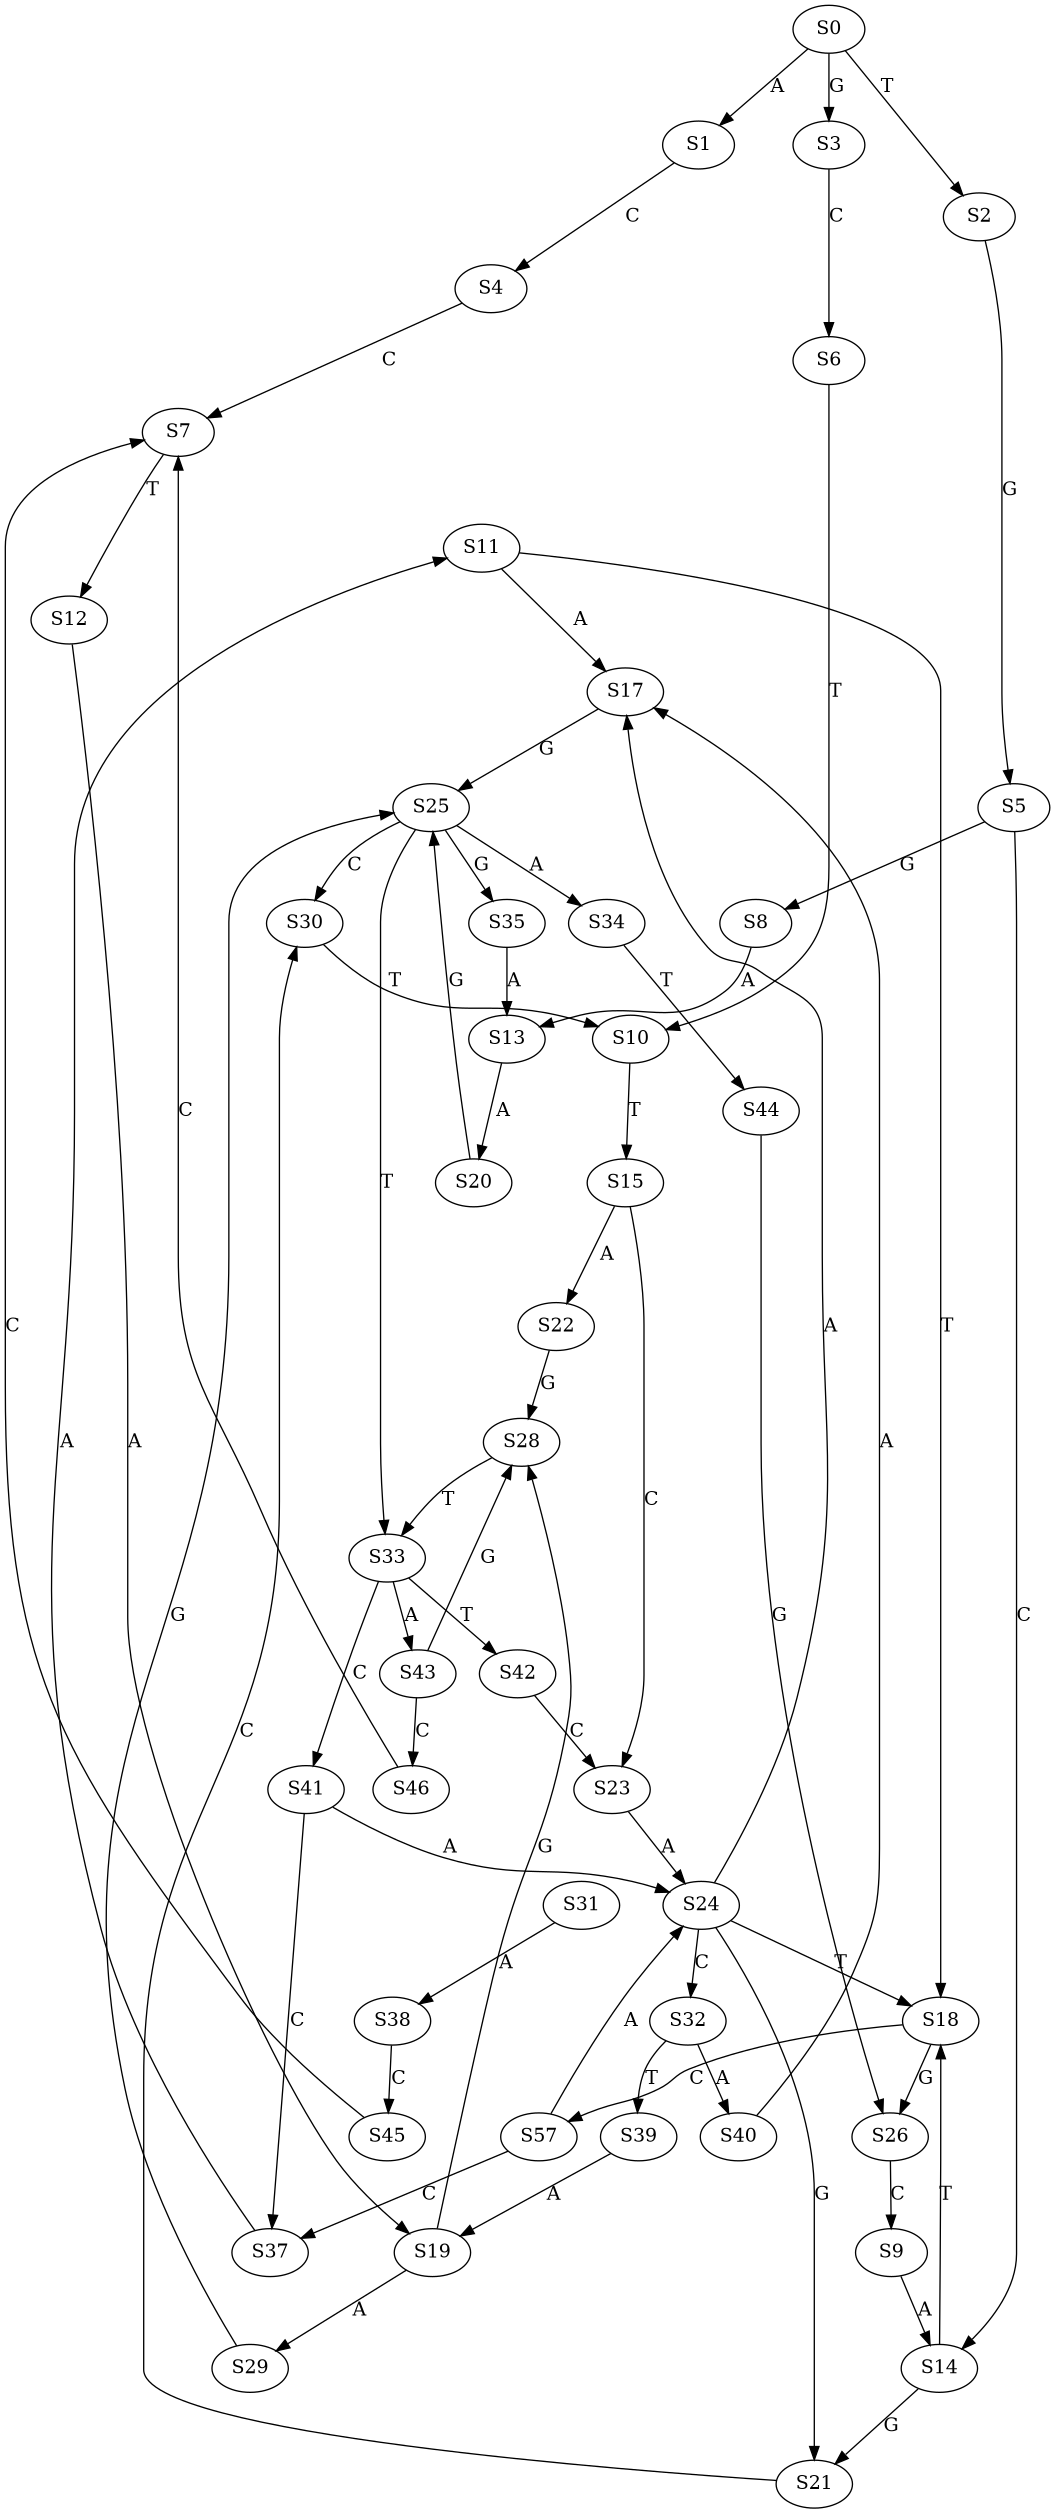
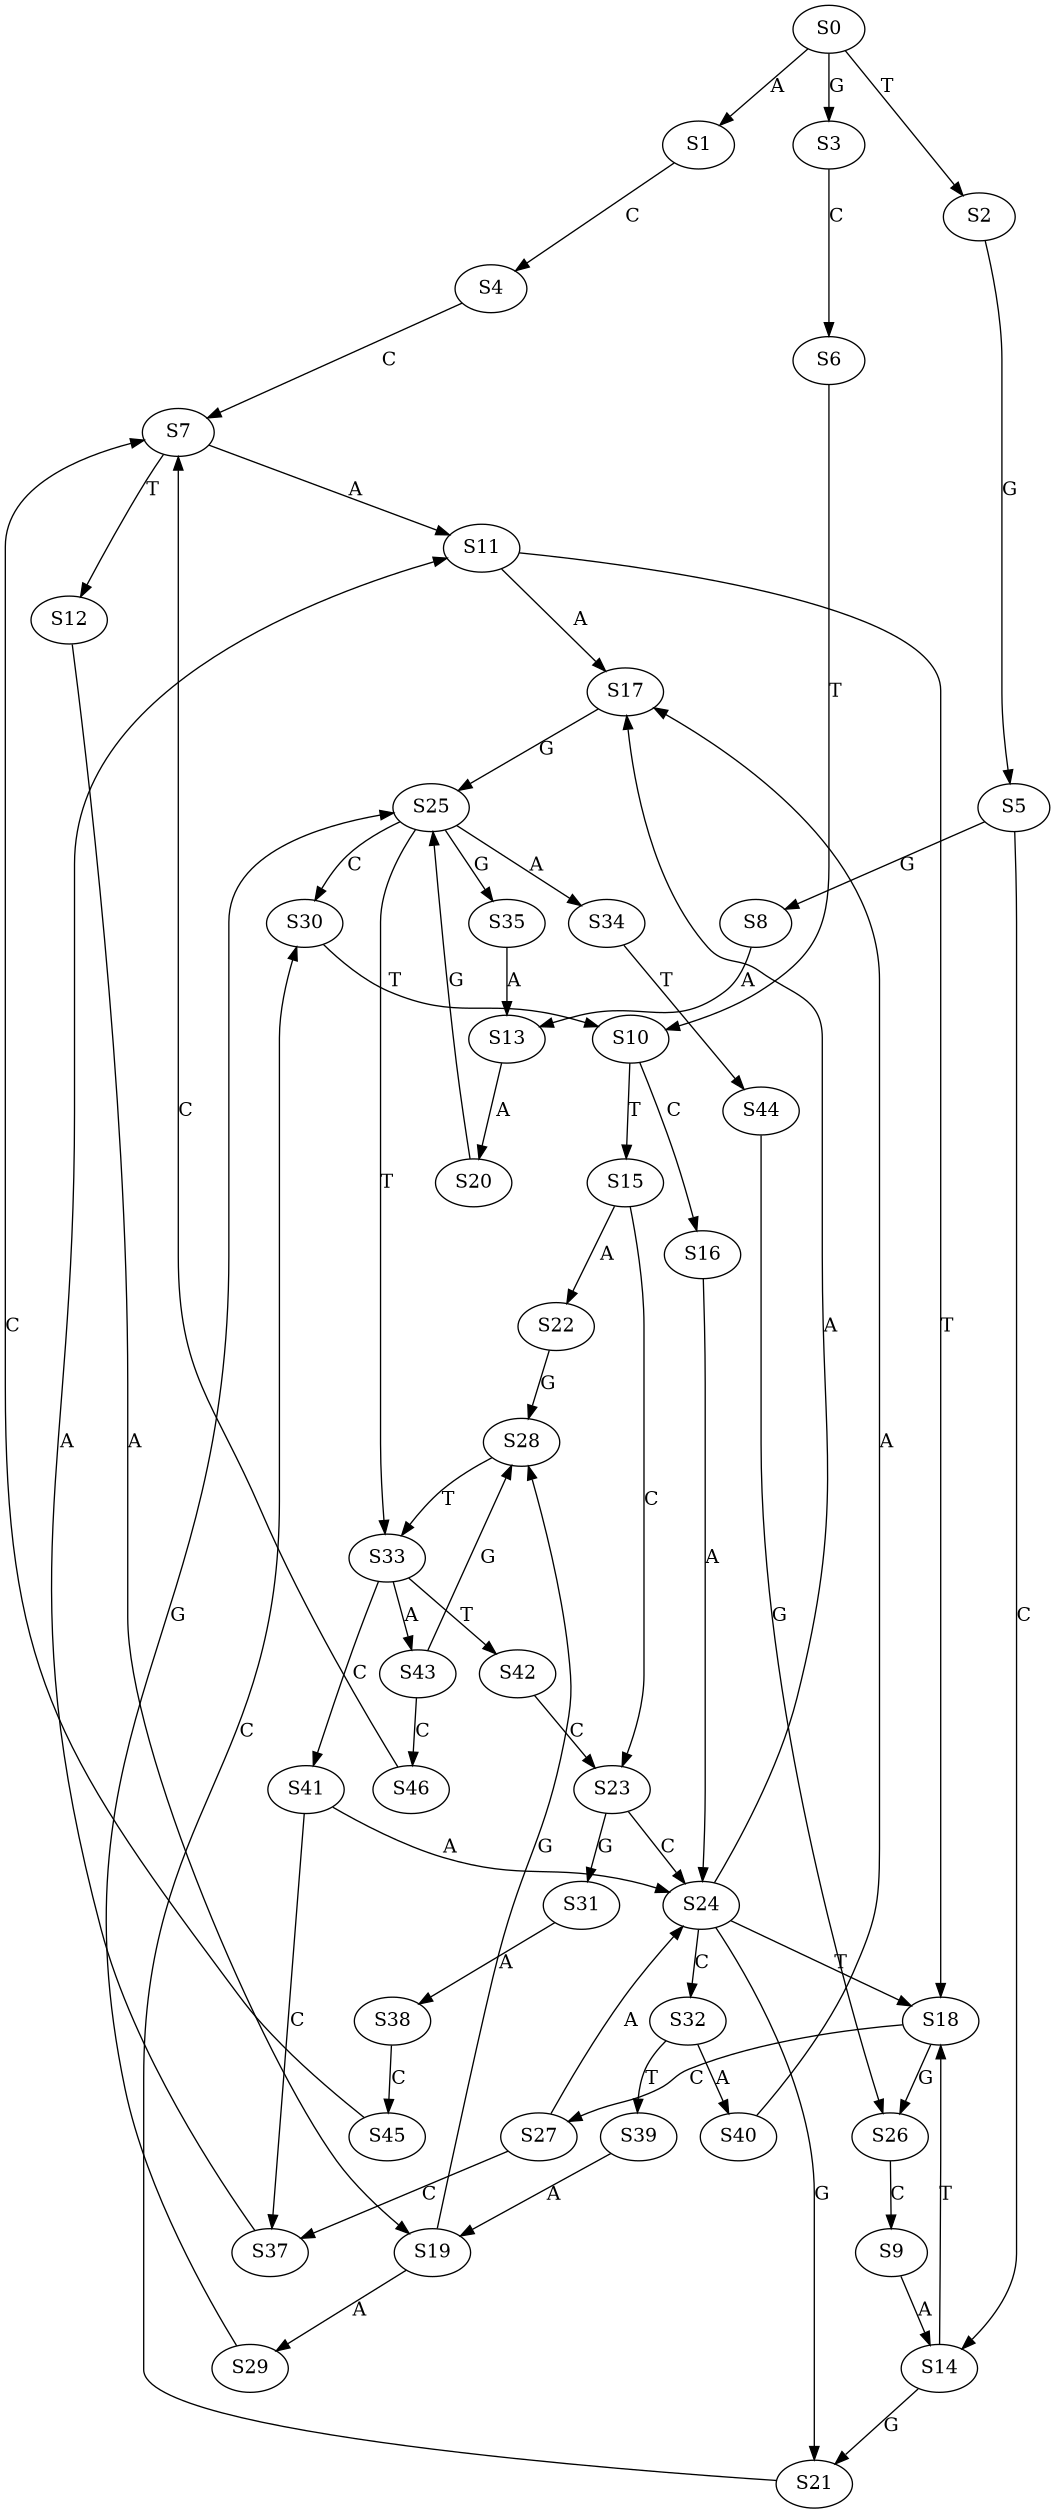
none -> (323, 488)
none -> (703, 1255)
none -> (599, 1841)
(668, 1847) -> (668, 1847)
(539, 2137) -> (539, 2137)
